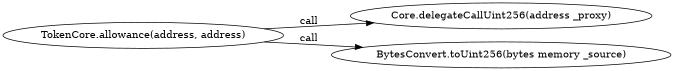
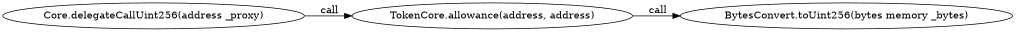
(315, 26) -> (324, 16)
(501, 55) -> (846, 16)
